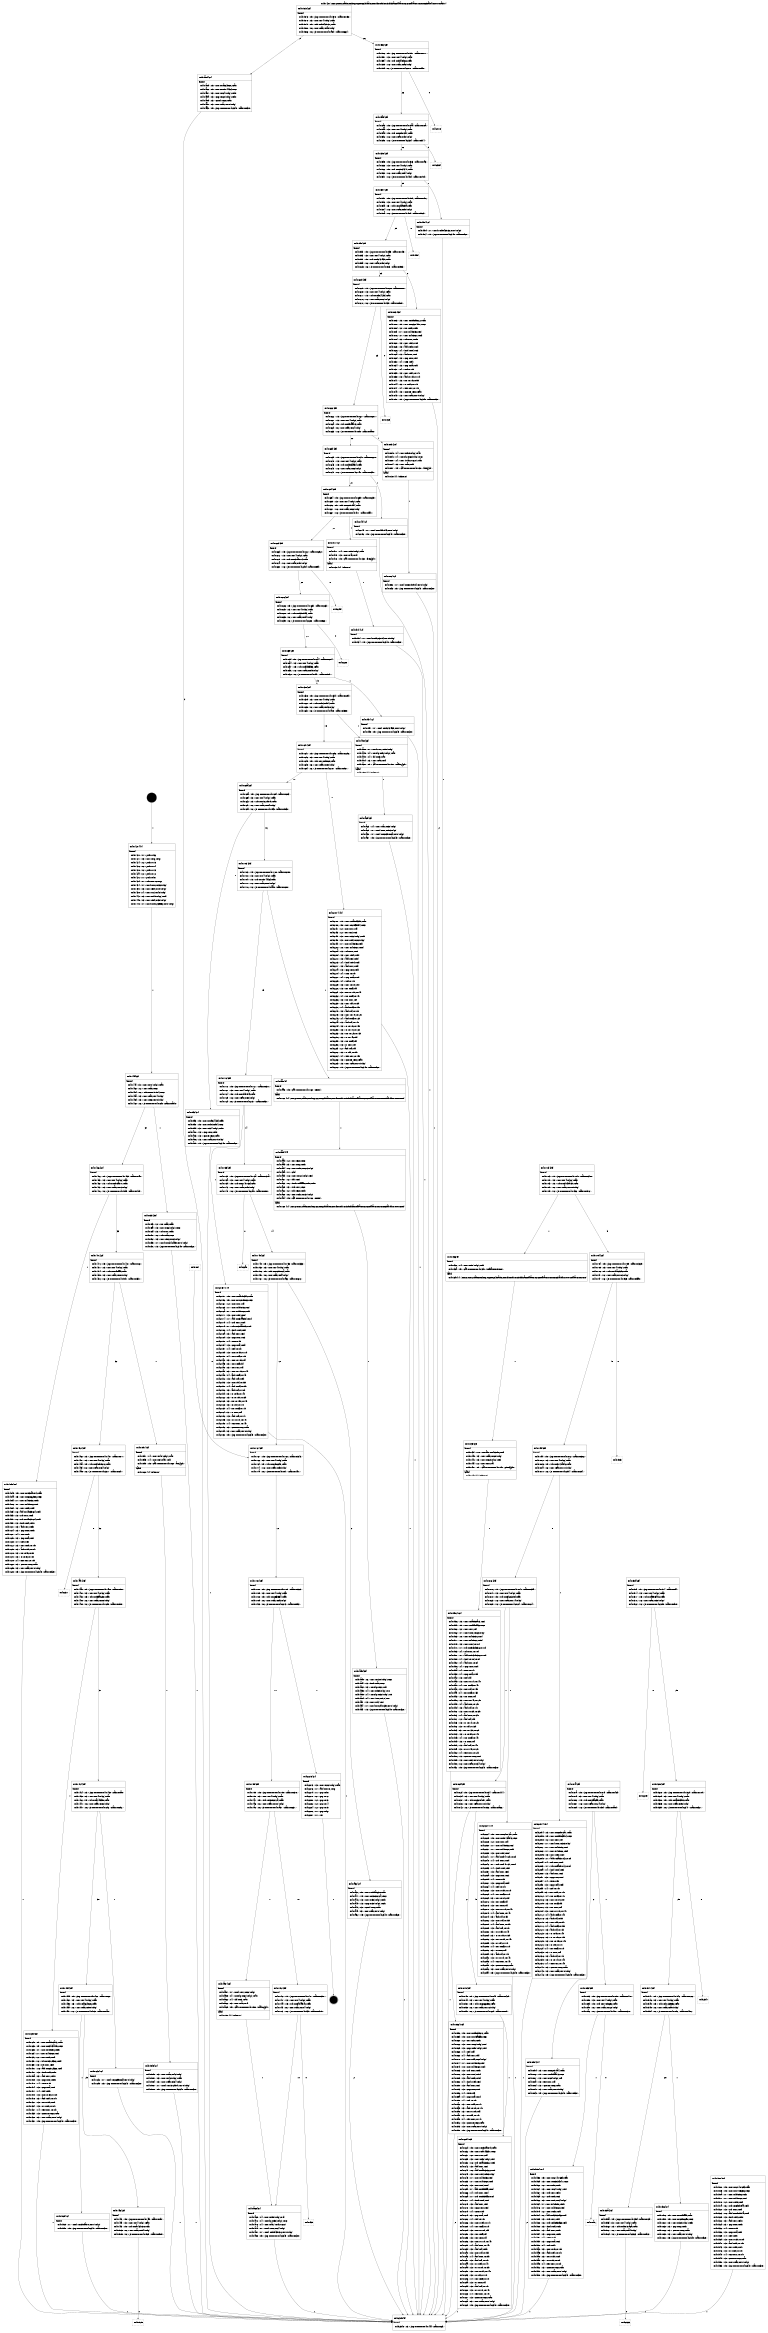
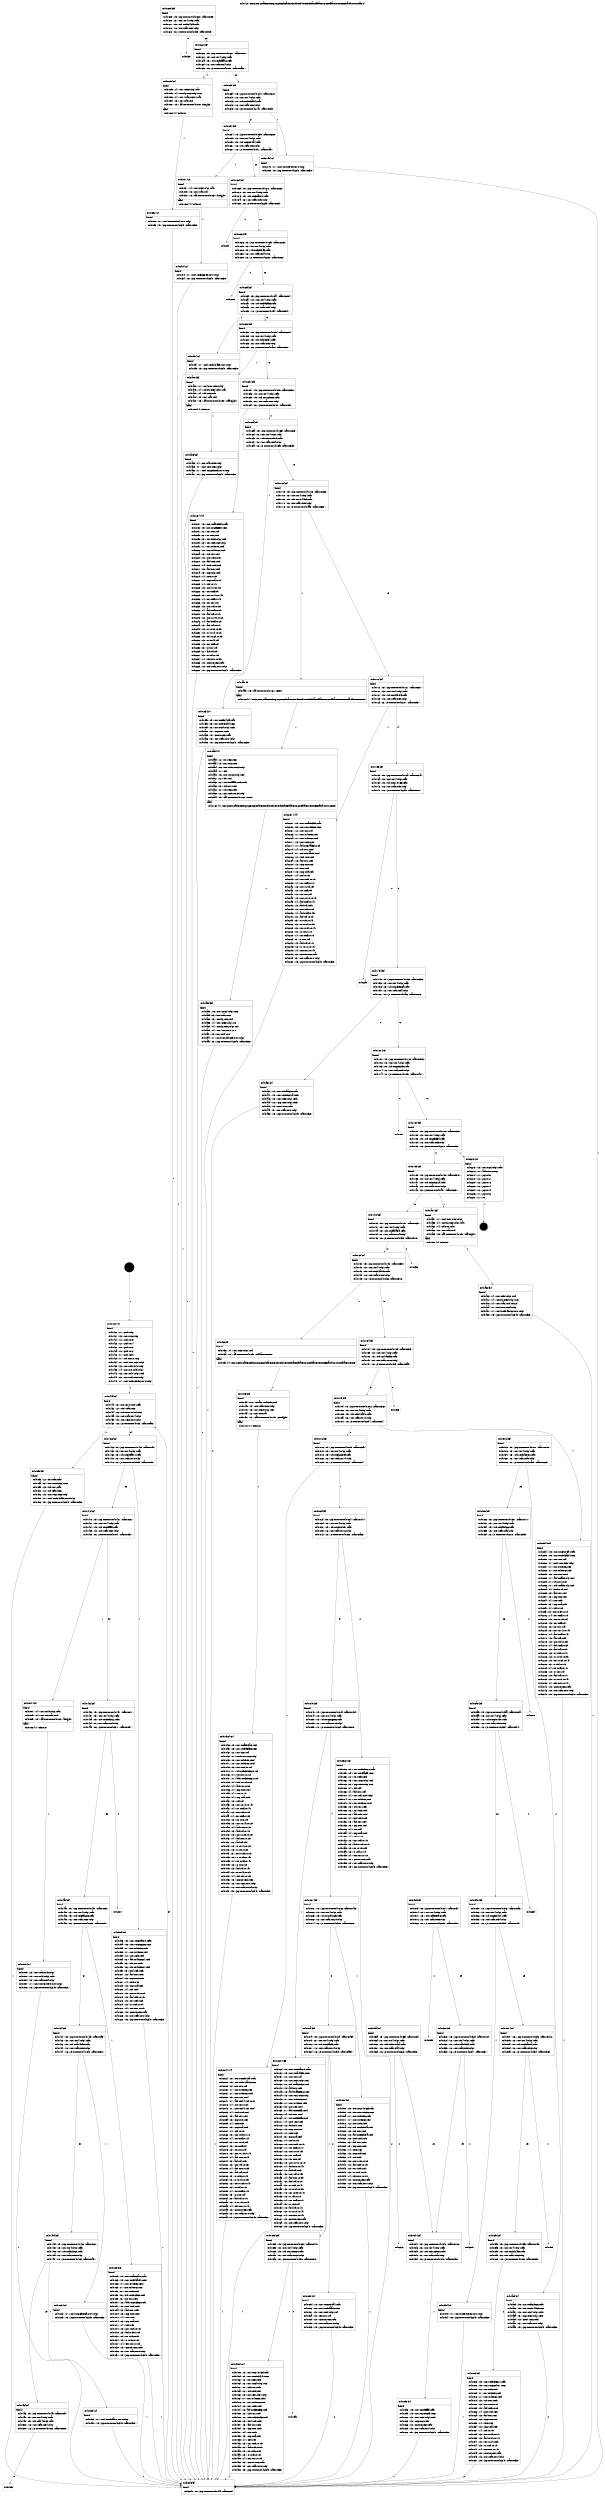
(379, 273) -> none
(272, 1231) -> (398, 888)
(196, 1377) -> (399, 1104)
none -> (331, 1912)
none -> (168, 1957)
(287, 2110) -> (386, 1246)
(647, 2111) -> (419, 2143)
